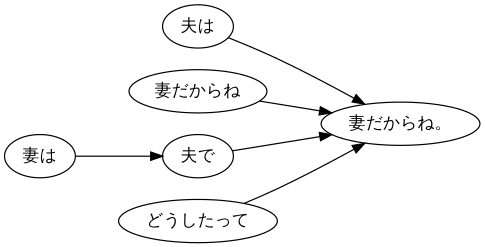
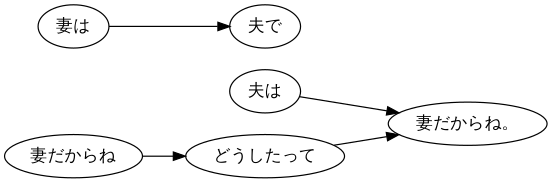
(290, 106) -> (158, 156)
(276, 144) -> none
